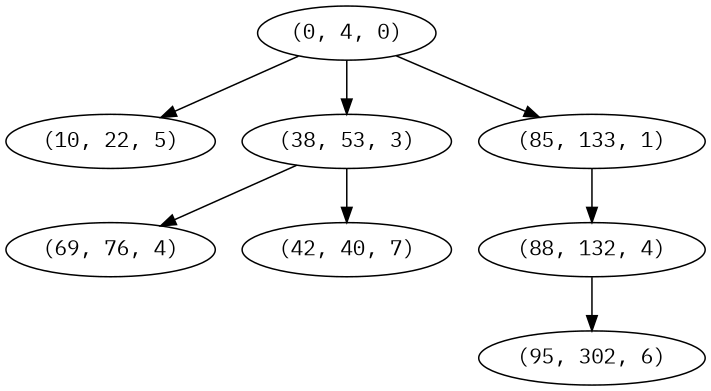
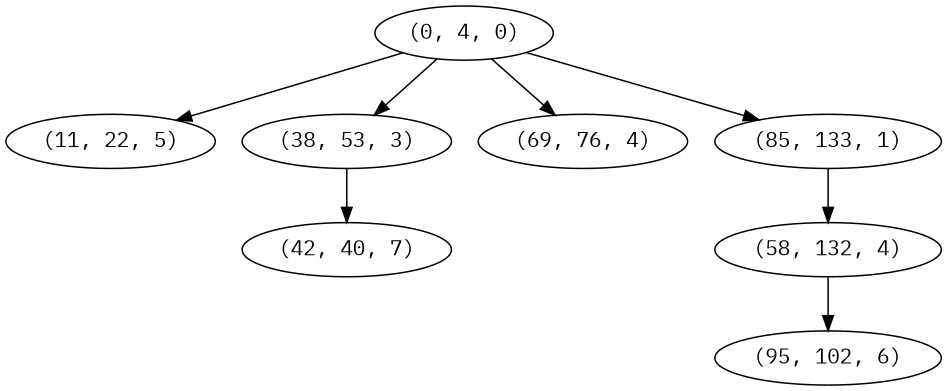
(111, 141) -> (111, 141)
(236, 192) -> (518, 82)
(592, 250) -> (828, 250)
(592, 358) -> (828, 358)
